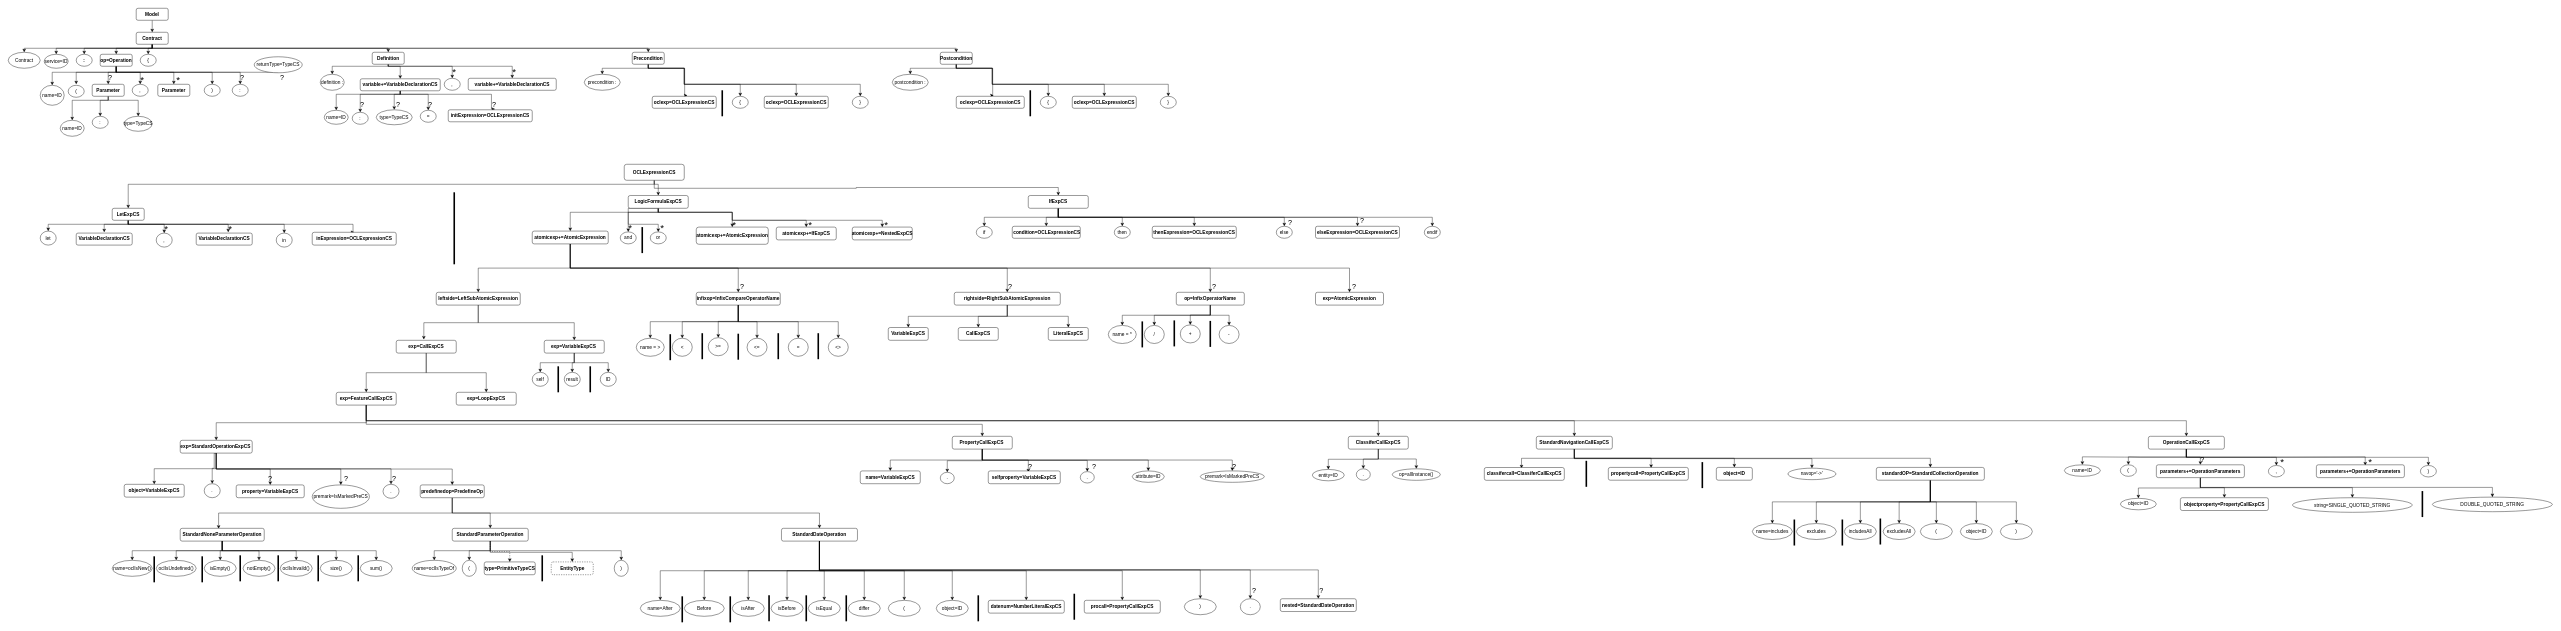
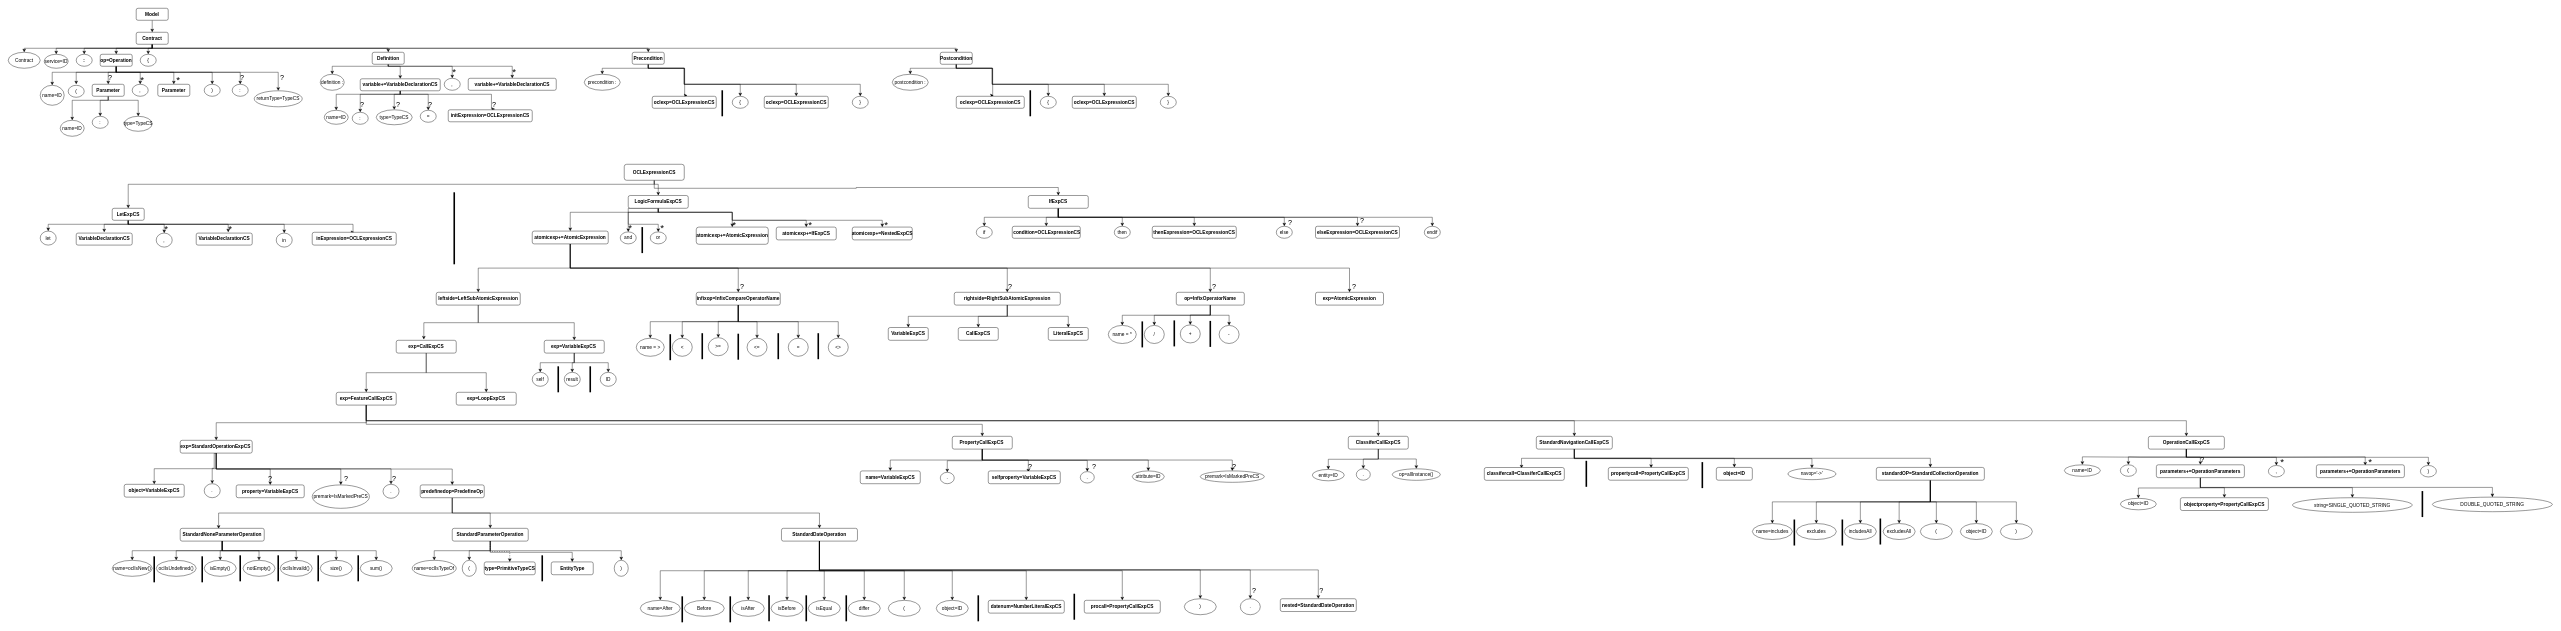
(278, 65) -> (278, 99)
(572, 568) -> (572, 568)
